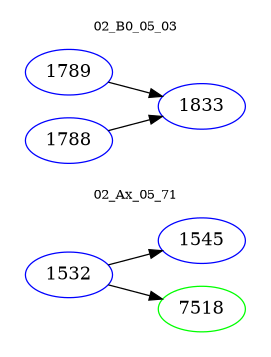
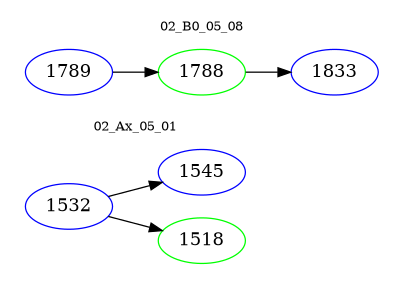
(135, 27) -> (202, 27)
(129, 88) -> (129, 72)
(69, 141) -> (202, 72)
(135, 196) -> (135, 127)
(202, 309) -> (202, 241)
